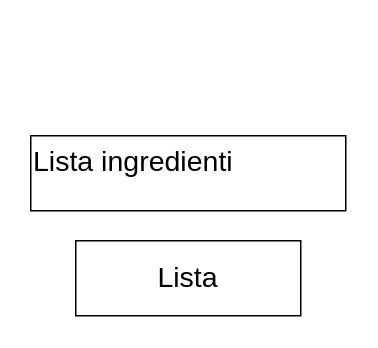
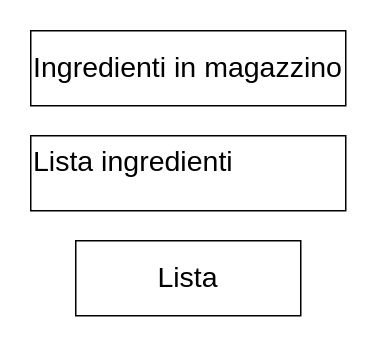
none -> (188, 68)
